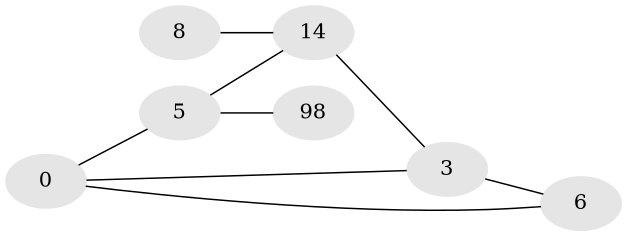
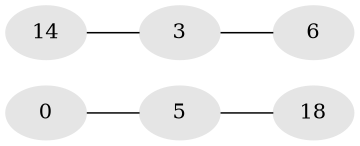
(180, 33) -> none
(247, 73) -> none
(314, 113) -> (314, 113)
(247, 175) -> none
(313, 207) -> none
